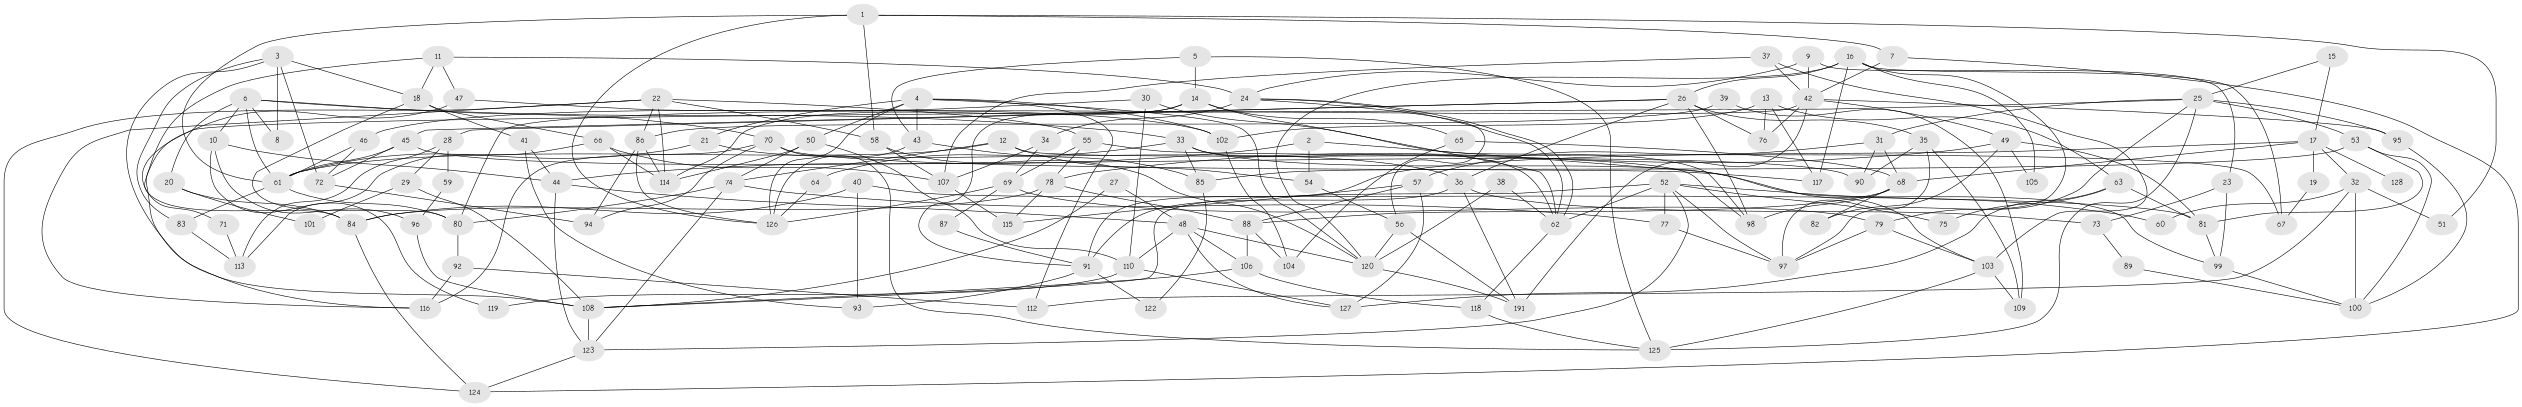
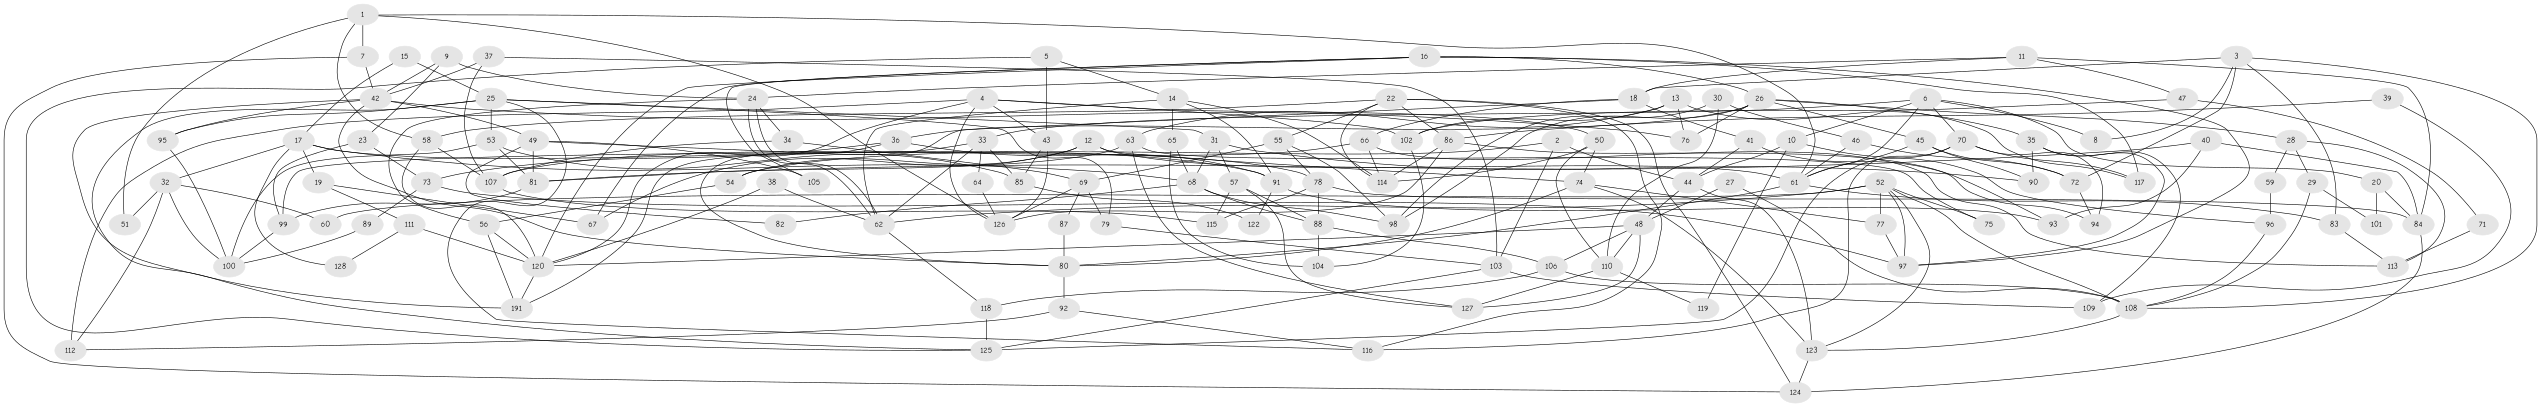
(705, 141) -> none
none -> (410, 225)
(1831, 246) -> (1131, 204)
(1014, 249) -> (1064, 245)
